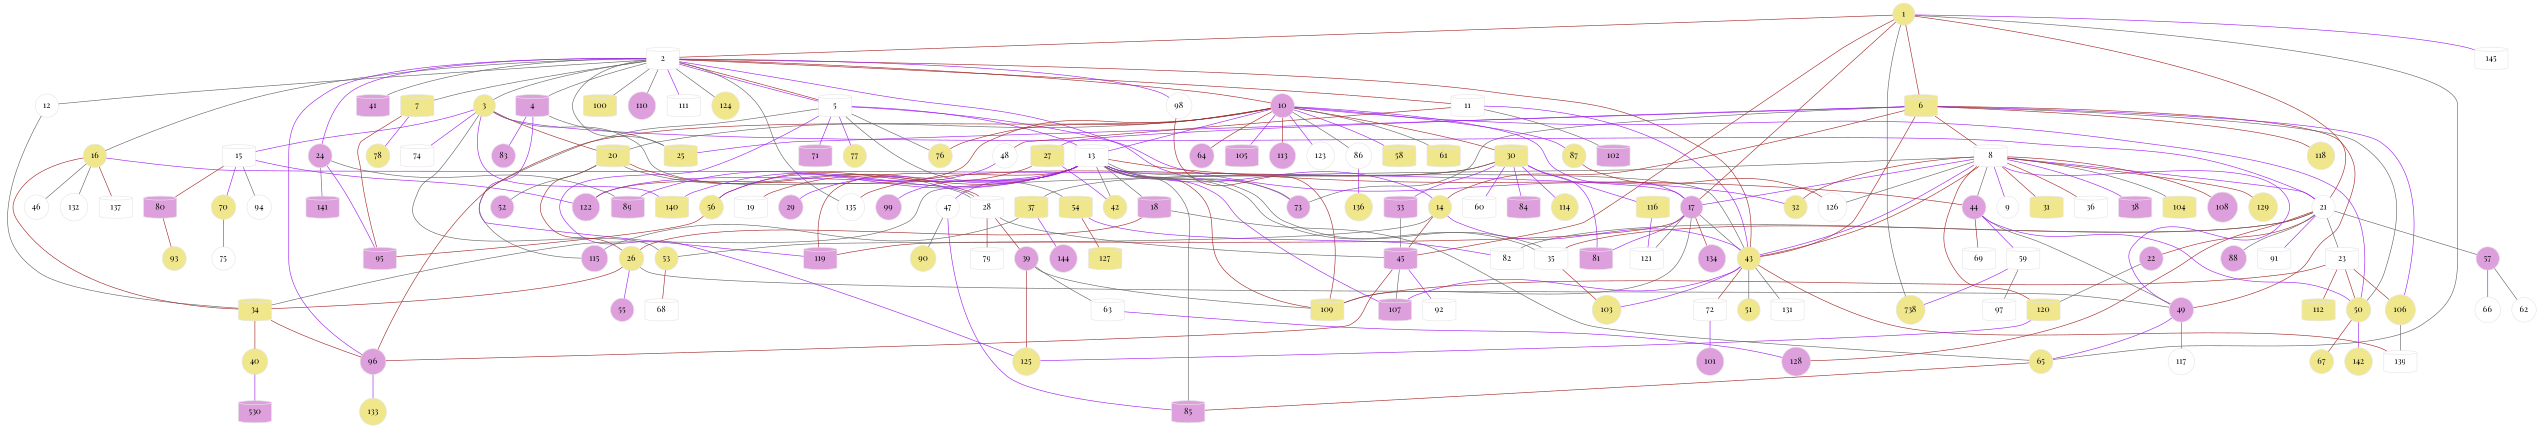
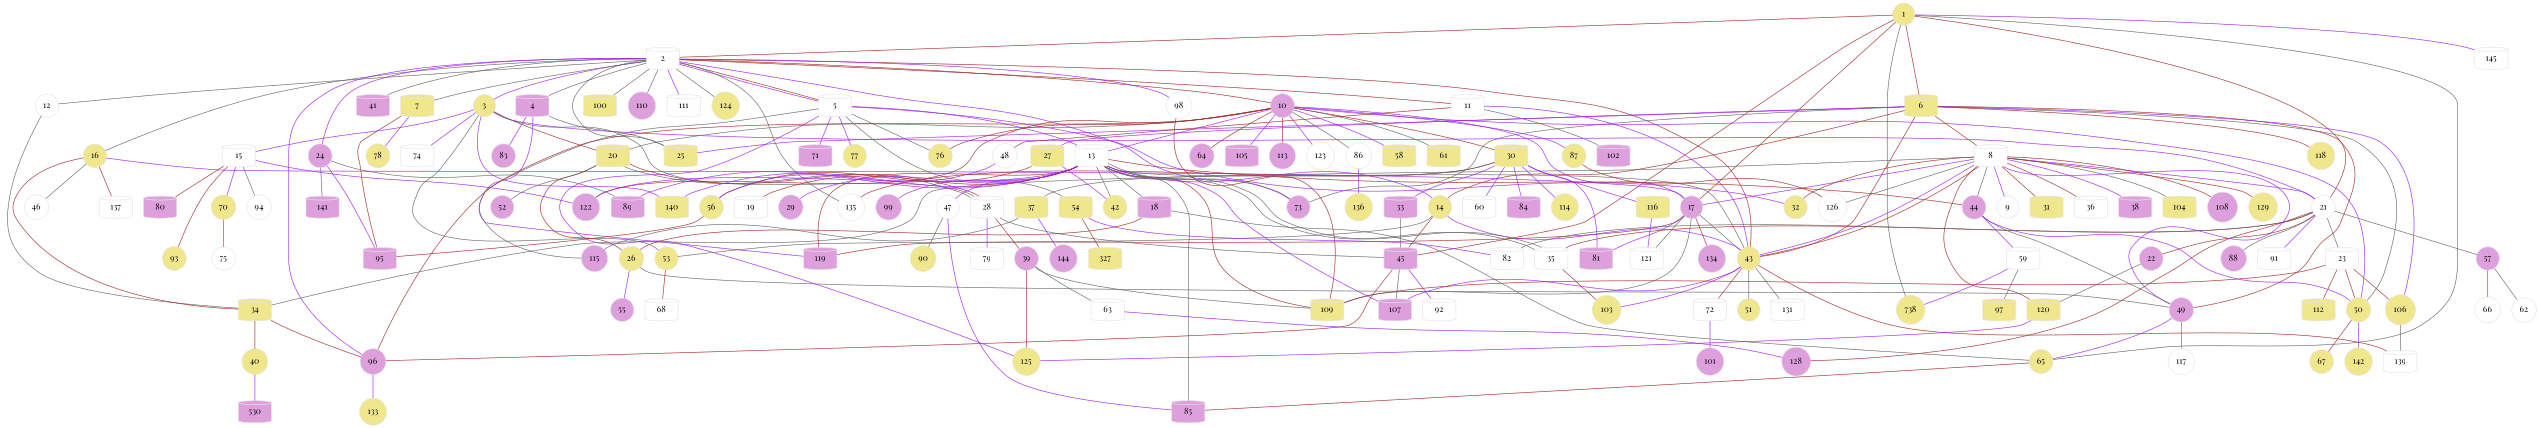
(546, 81) -> (546, 81)
(74, 207) -> none
(167, 233) -> (198, 204)
(987, 233) -> (987, 233)
(1105, 258) -> (1105, 258)
(1979, 258) -> none
(449, 298) -> none
(1999, 310) -> (1999, 310)
